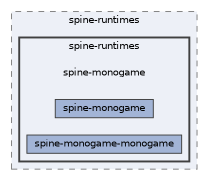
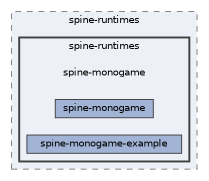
(104, 144) -> (104, 144)
